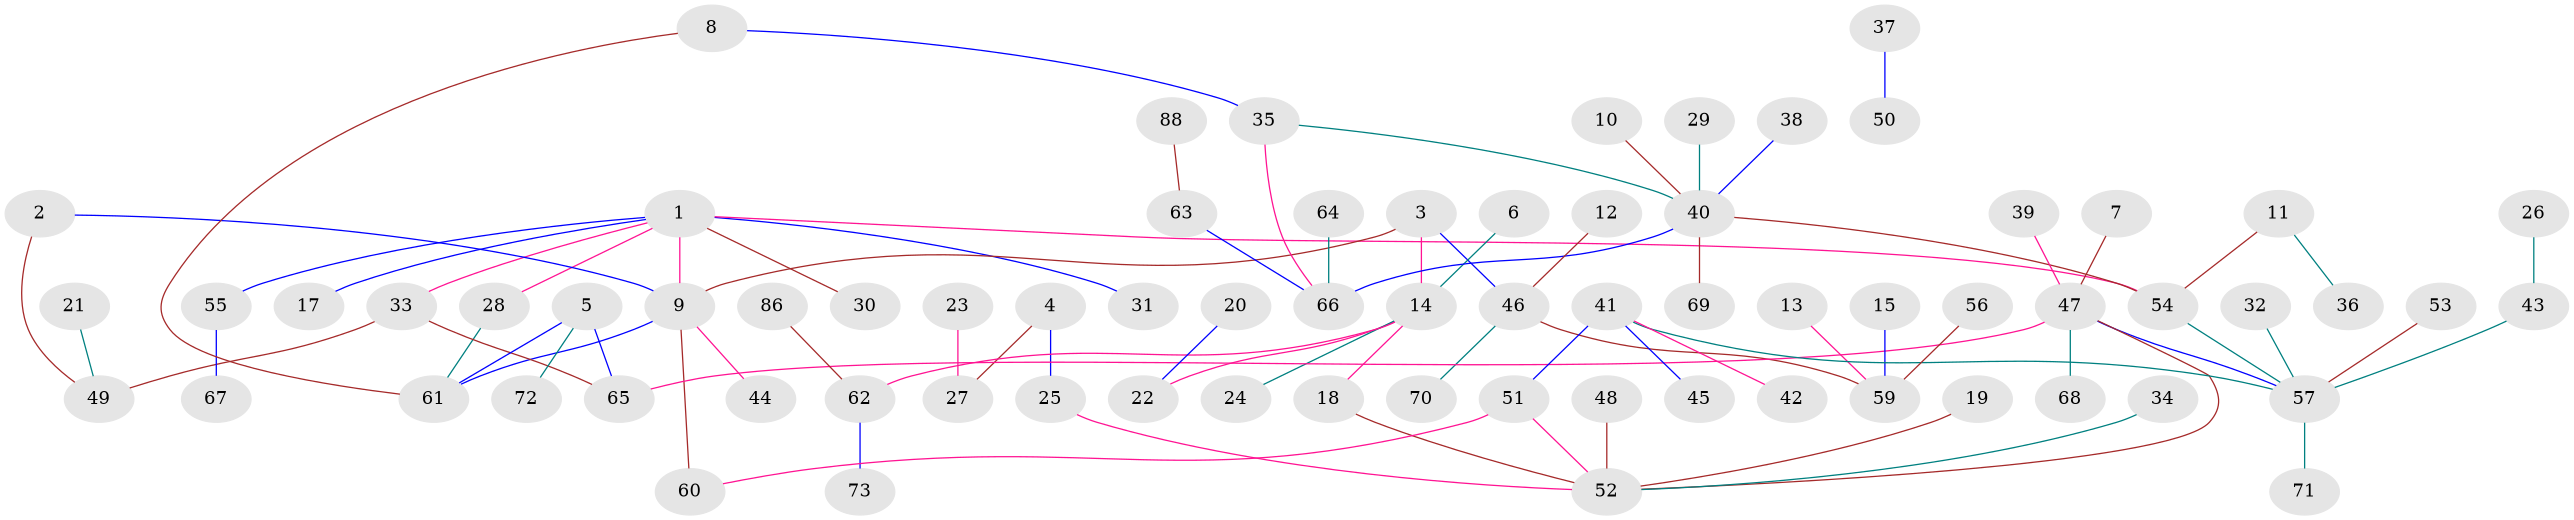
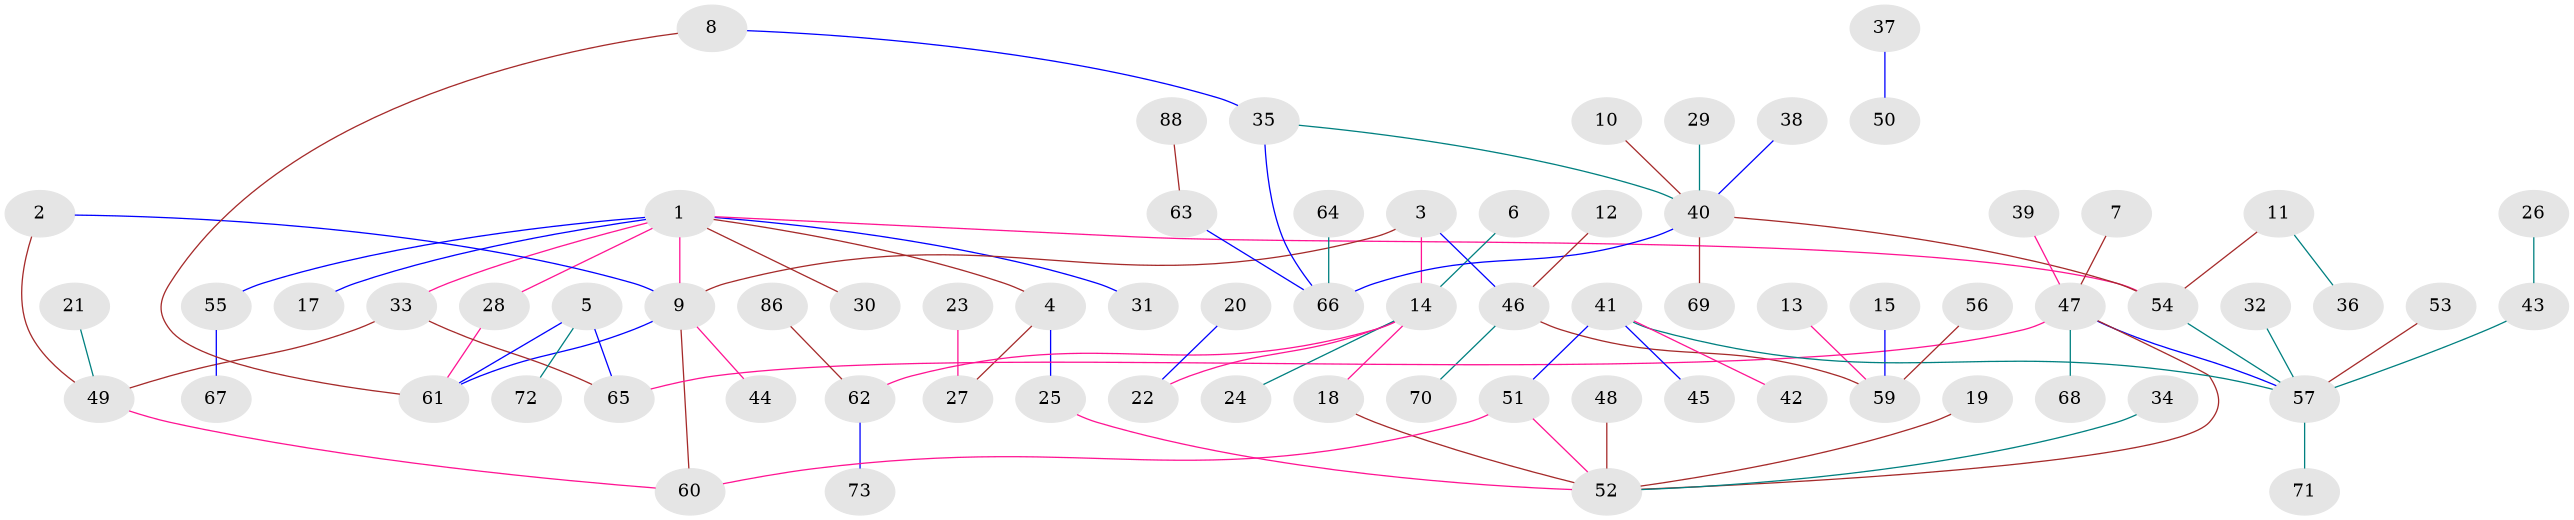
(1277, 219) -> (1277, 219)
none -> (871, 248)
(464, 353) -> (464, 353)
none -> (391, 460)
